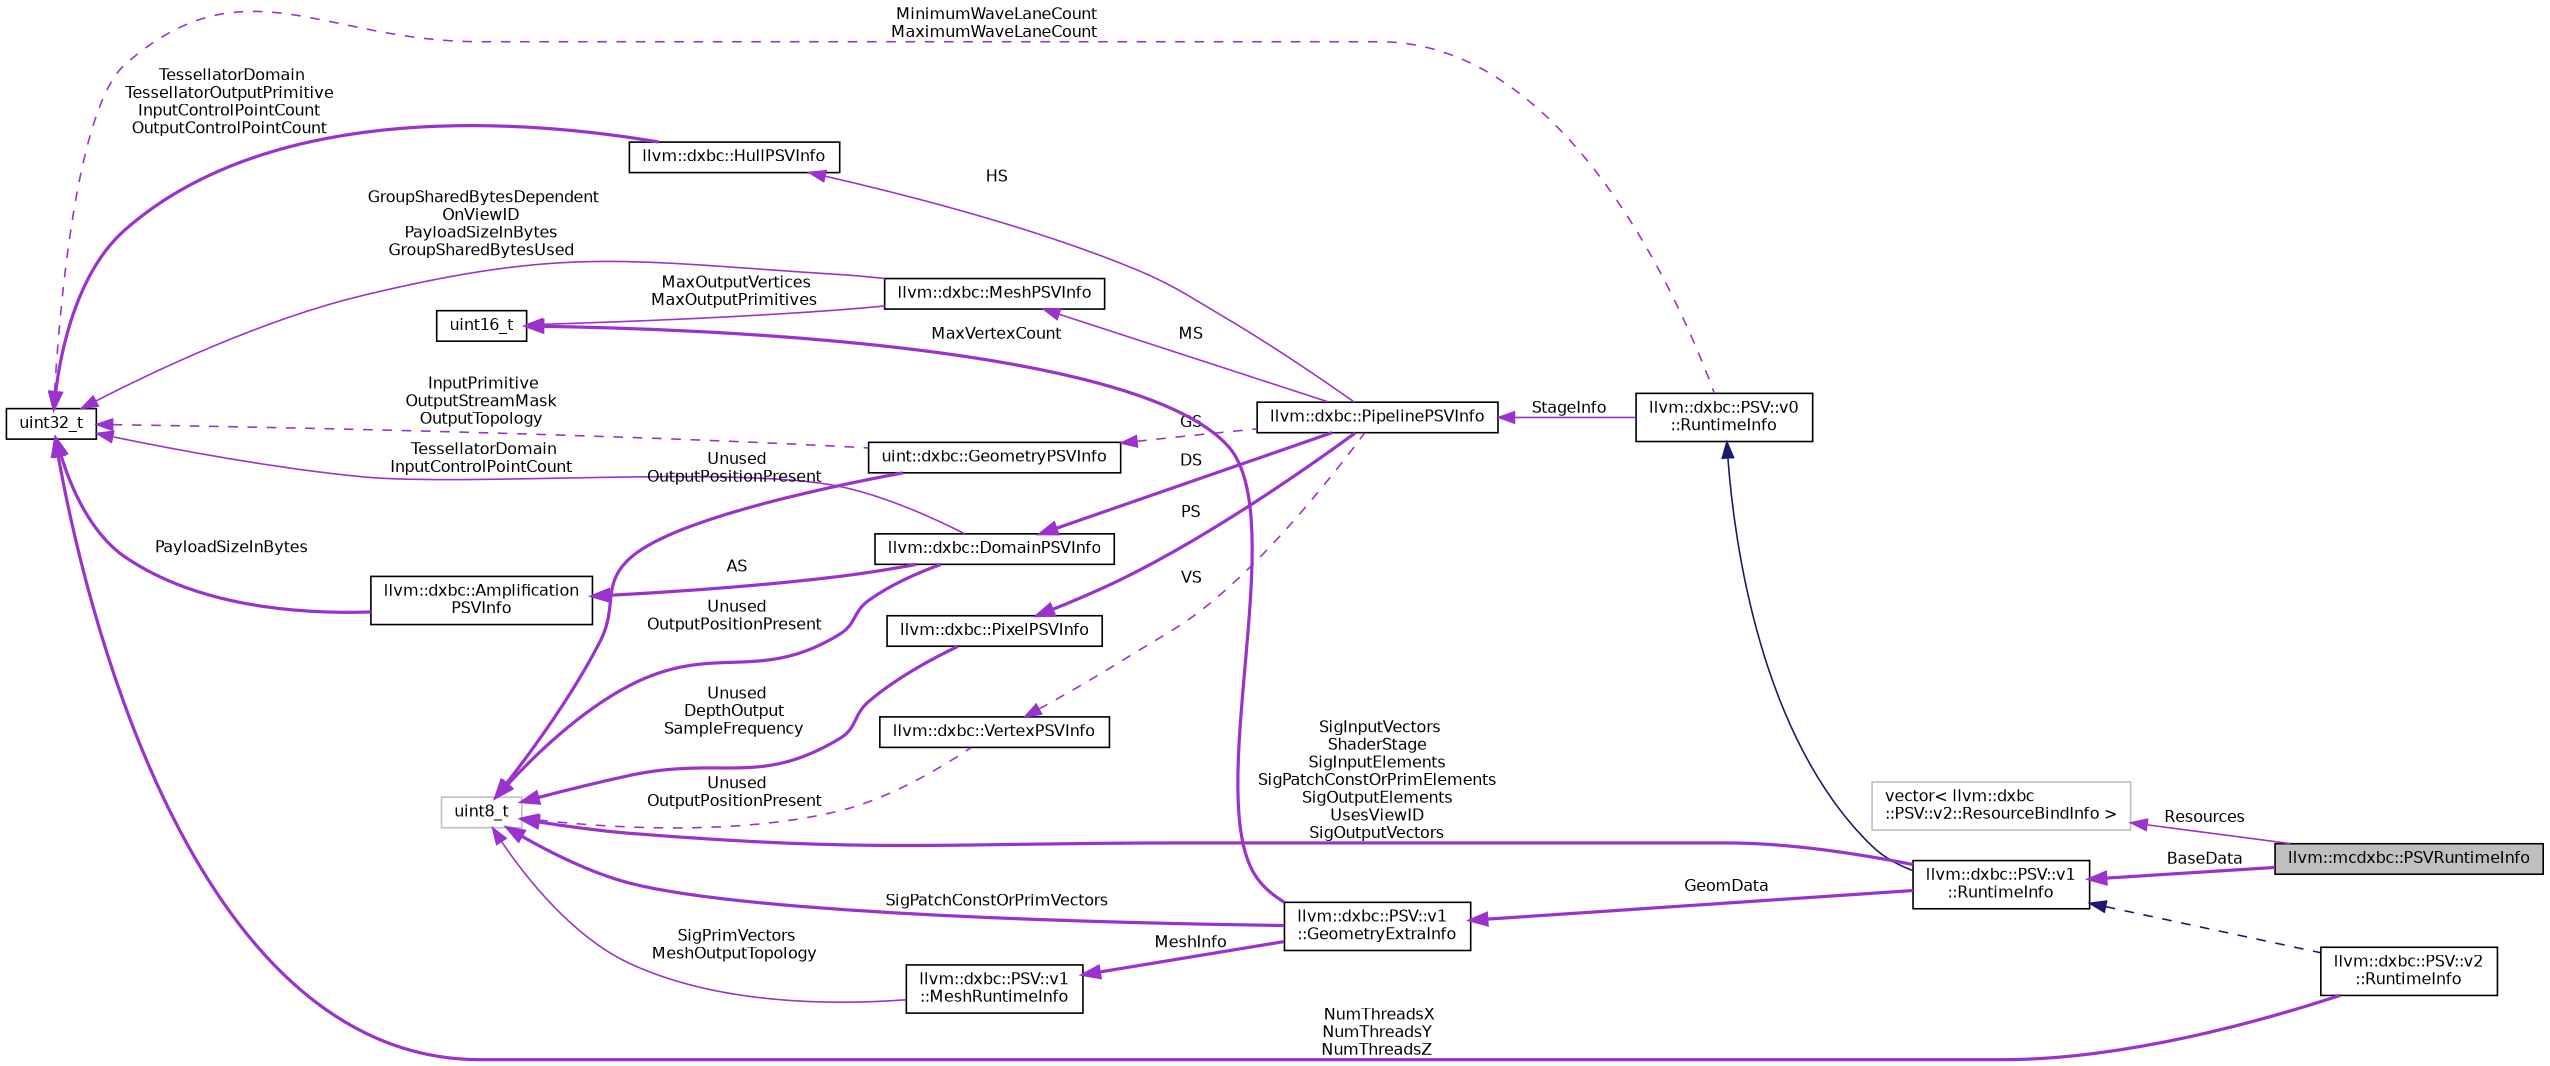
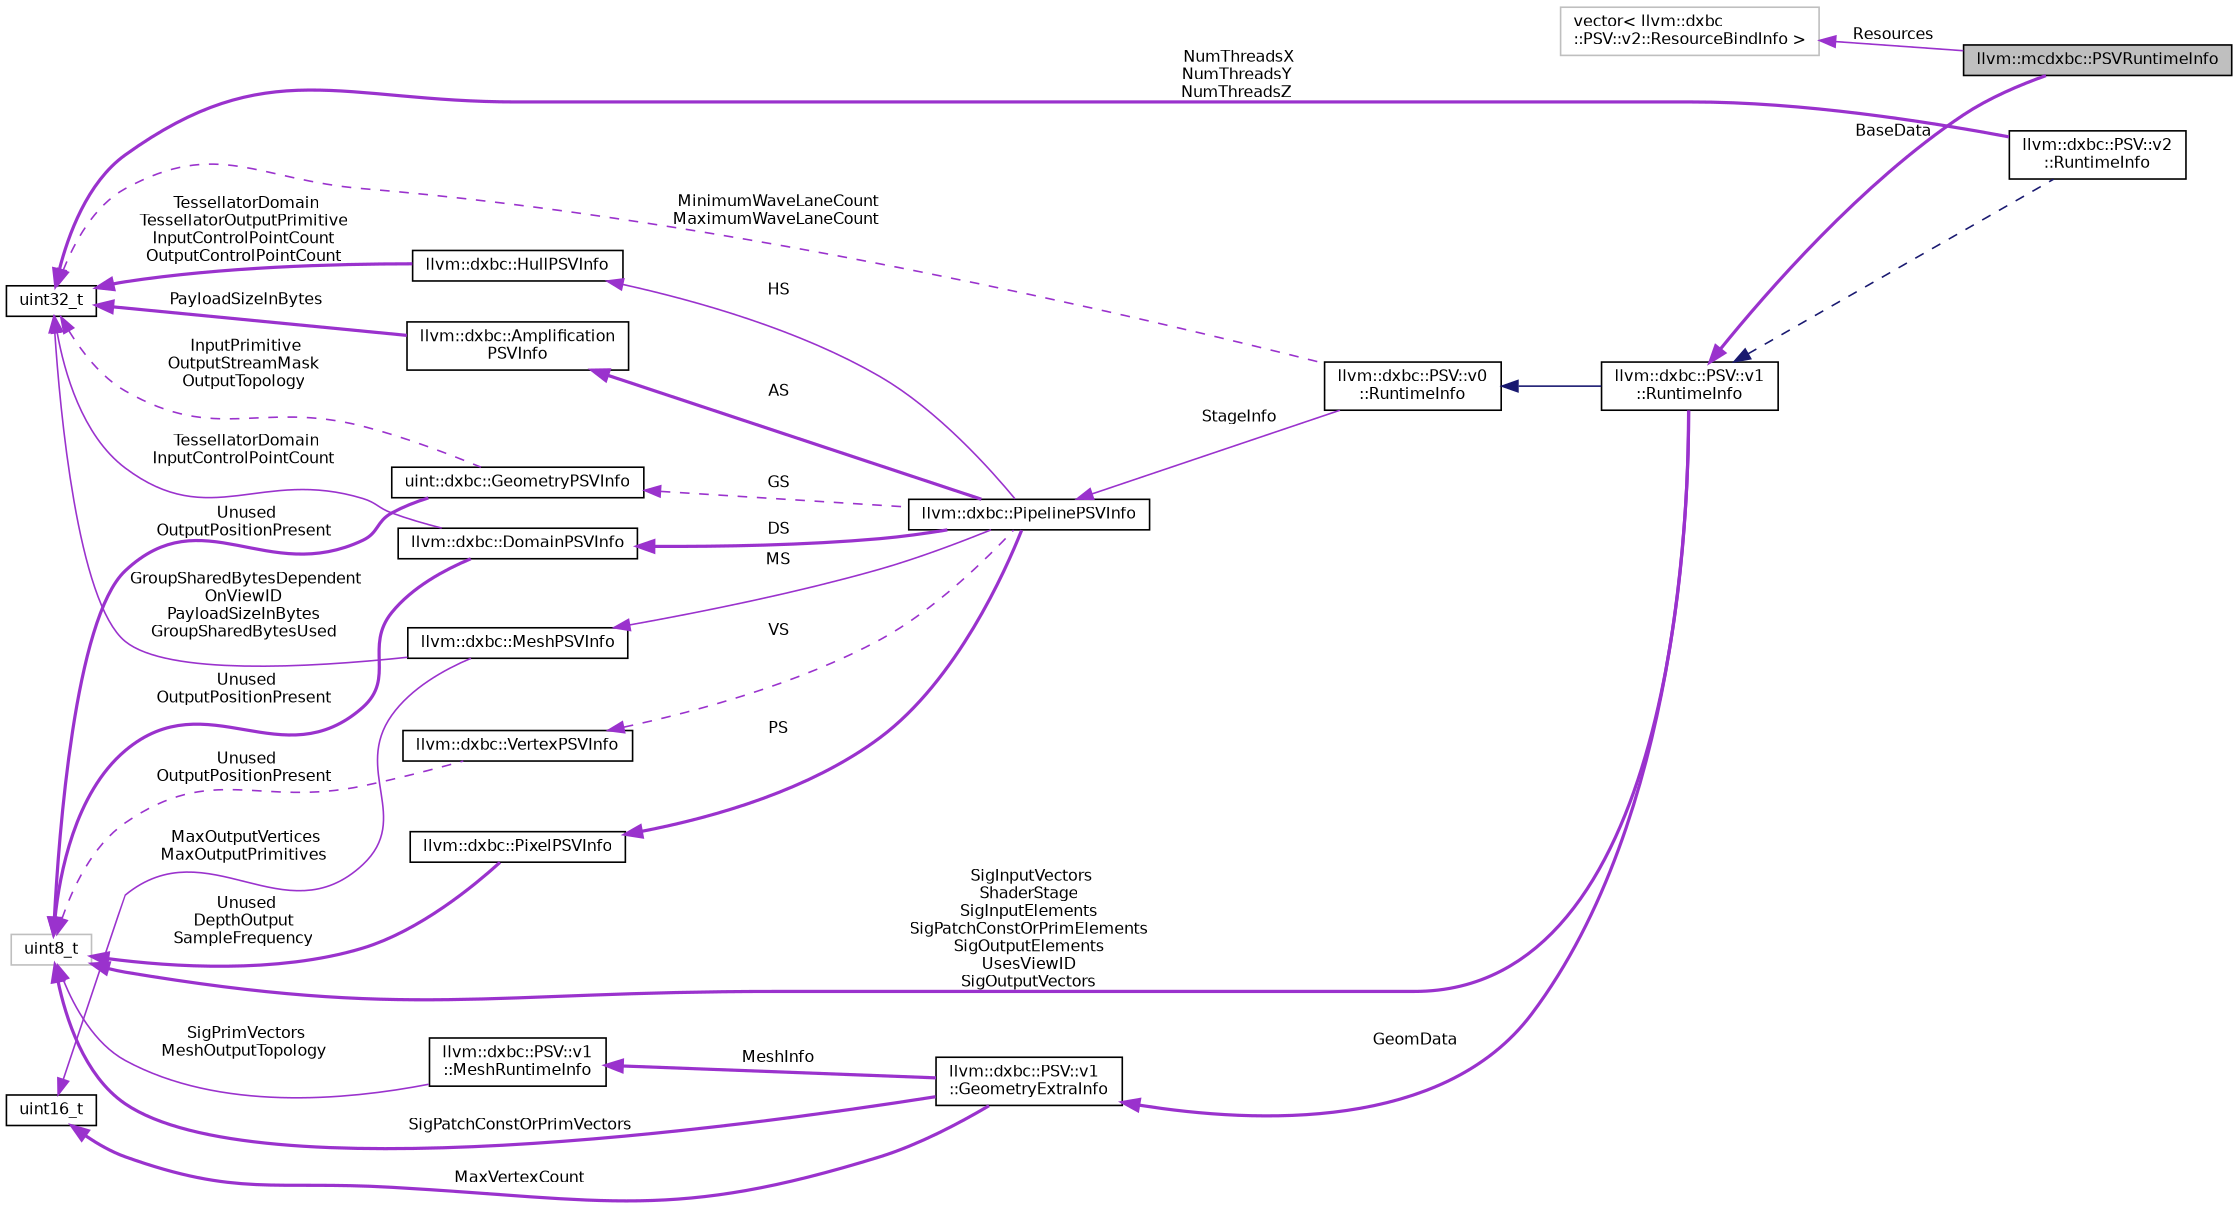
(763, 584) -> (795, 437)
